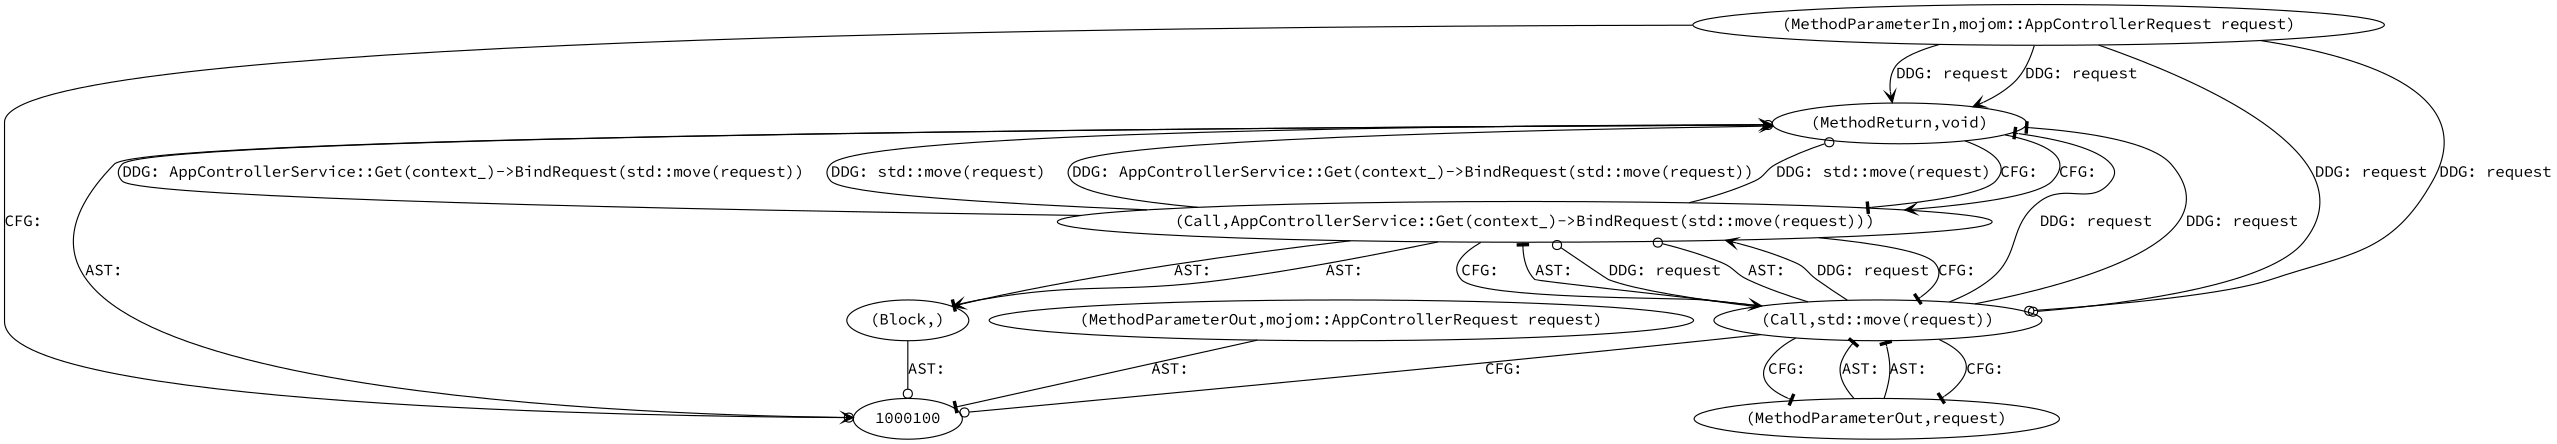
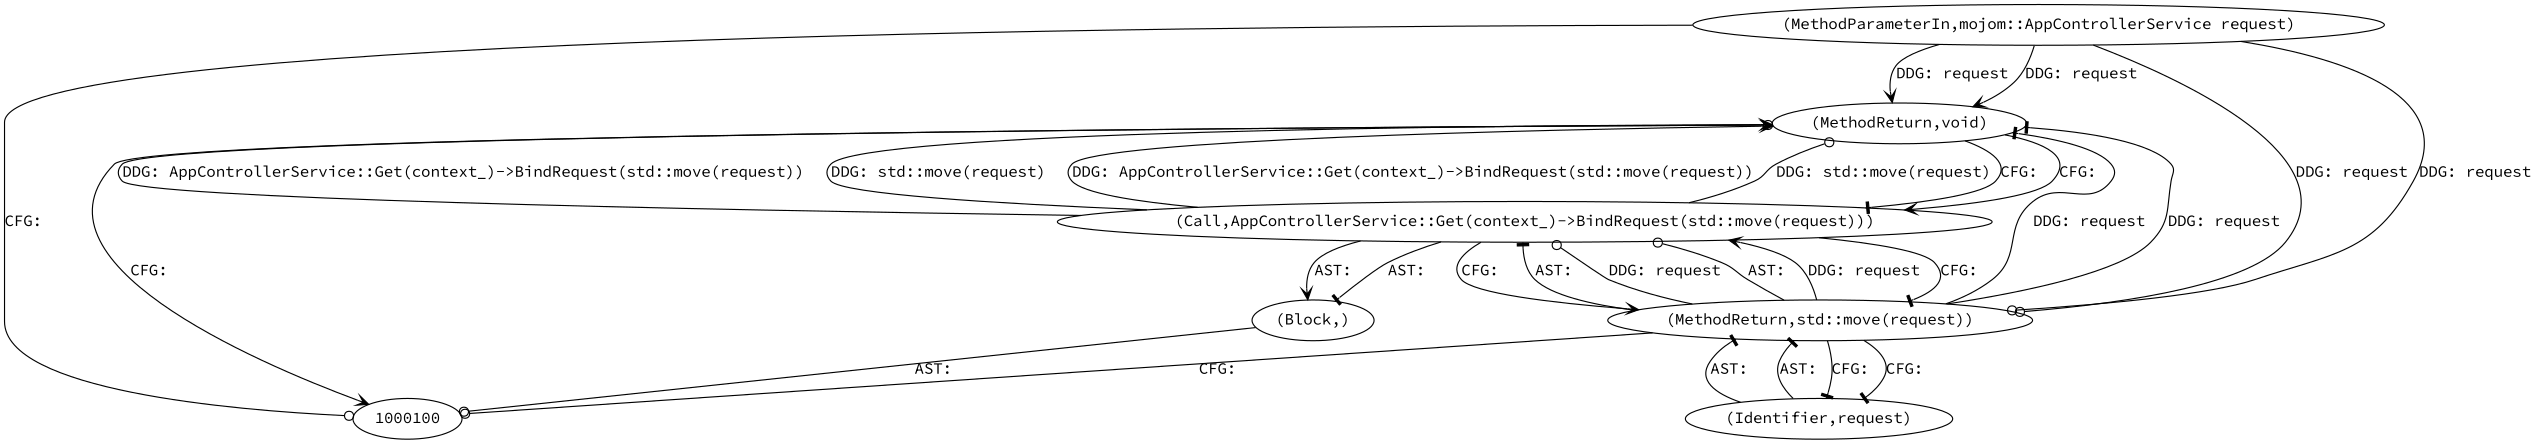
(2039, 25) -> (2039, 25)
(109, 271) -> (154, 271)
(1341, 320) -> none
(1878, 320) -> (1820, 320)
(1877, 419) -> (1819, 419)
